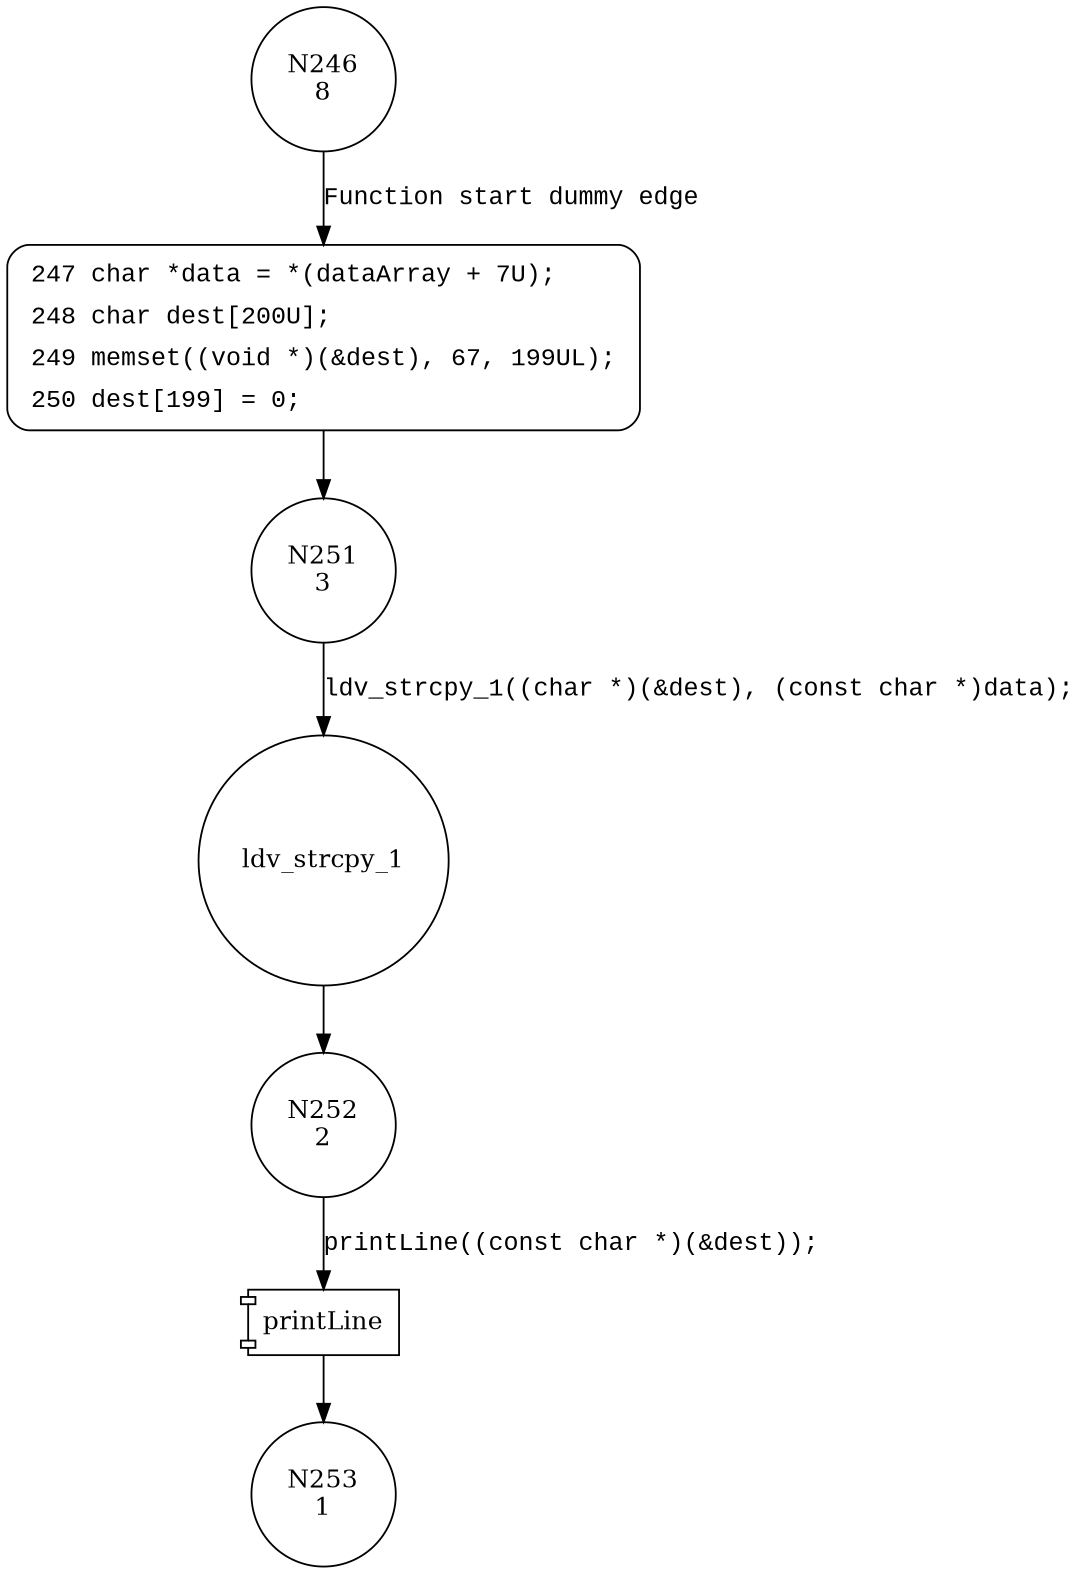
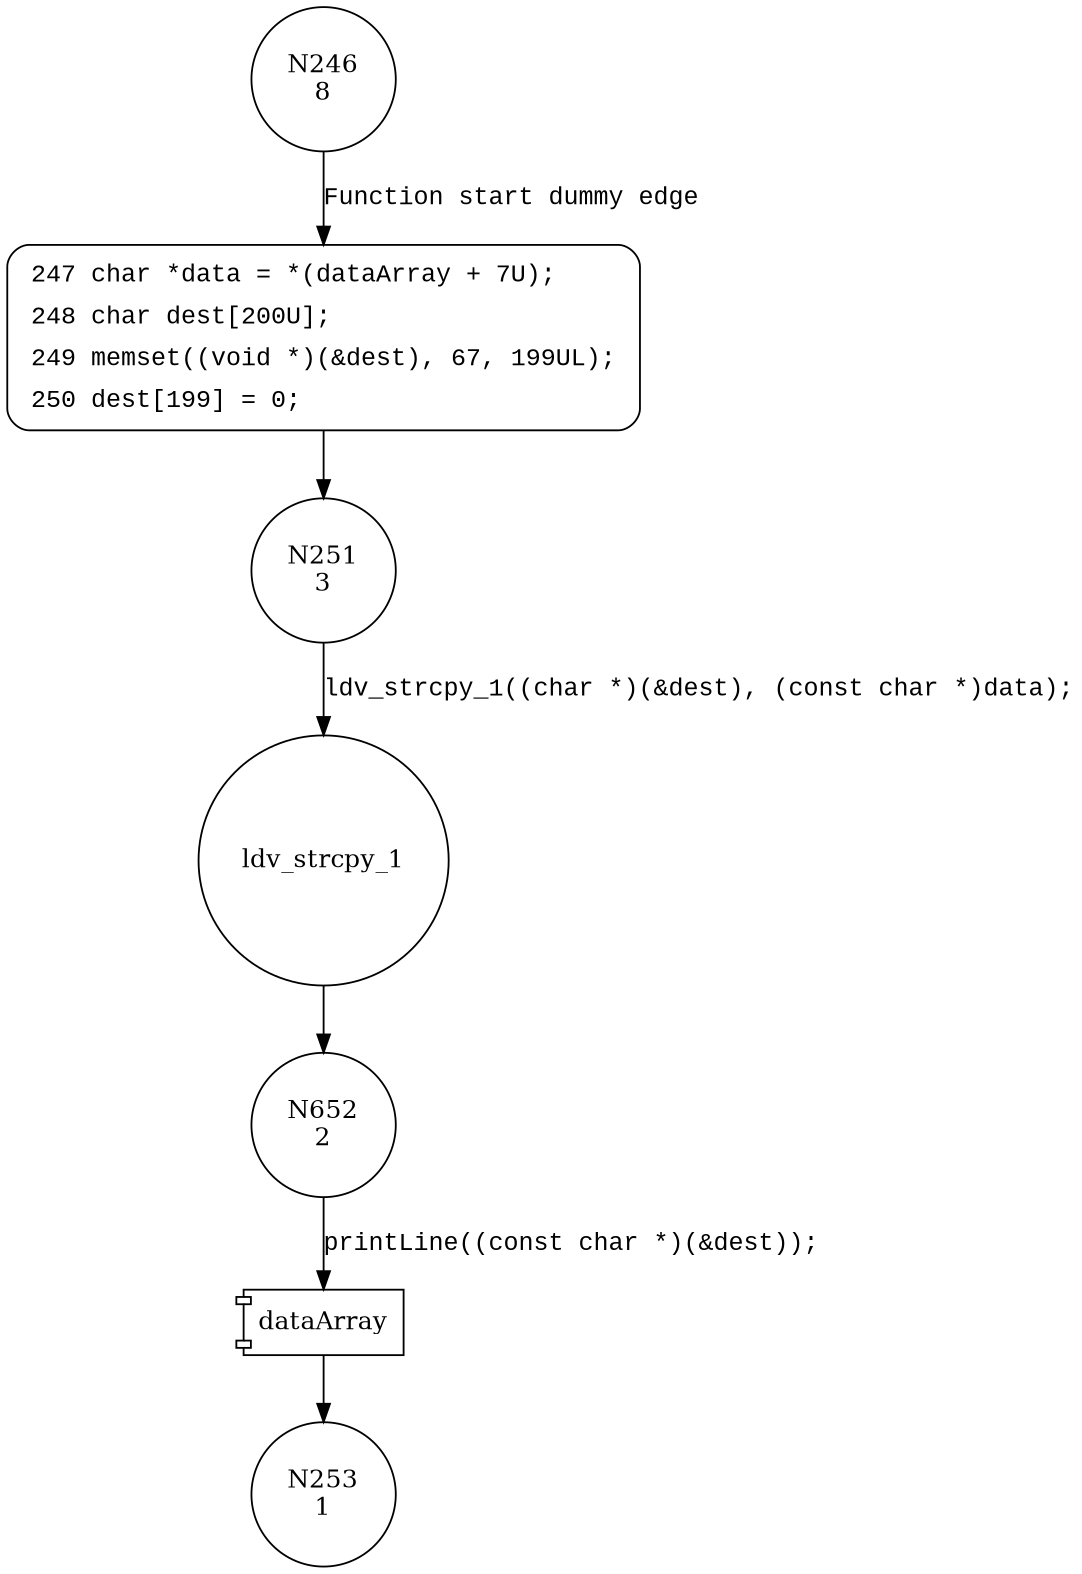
(324, 1125) -> (324, 1125)
(324, 1322) -> (324, 1322)
